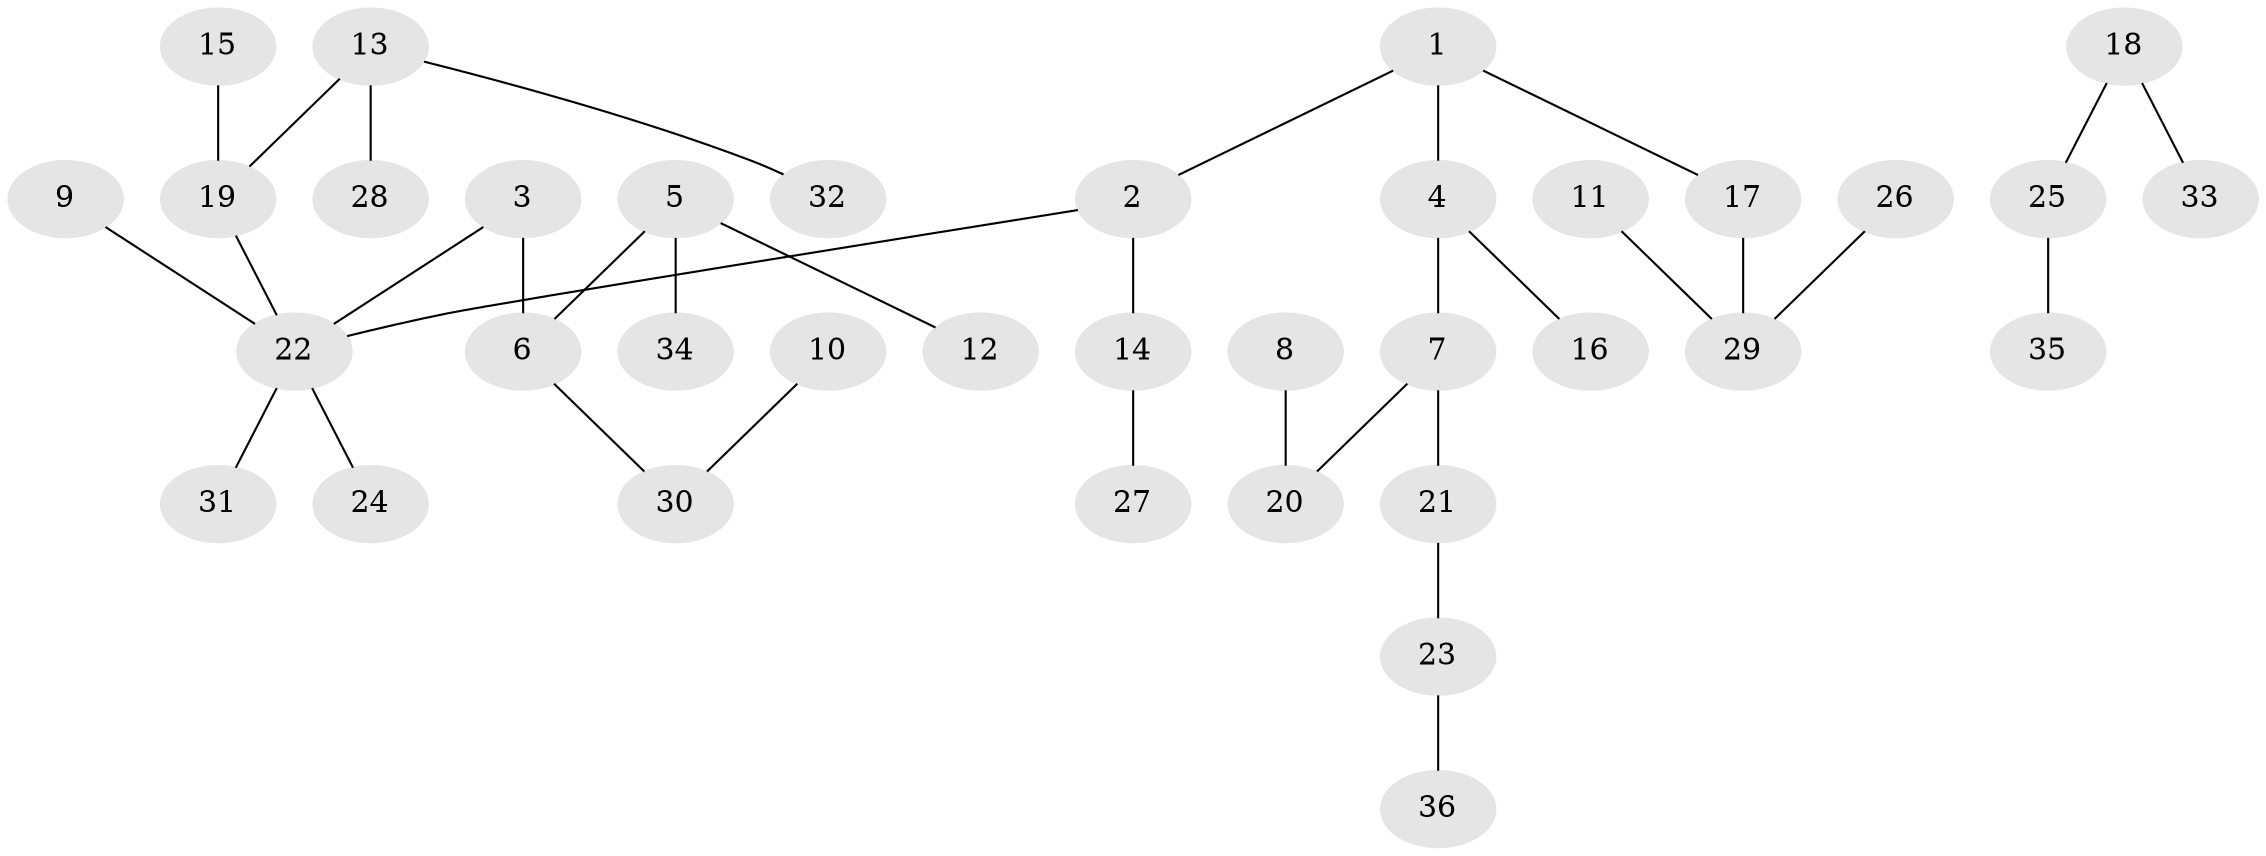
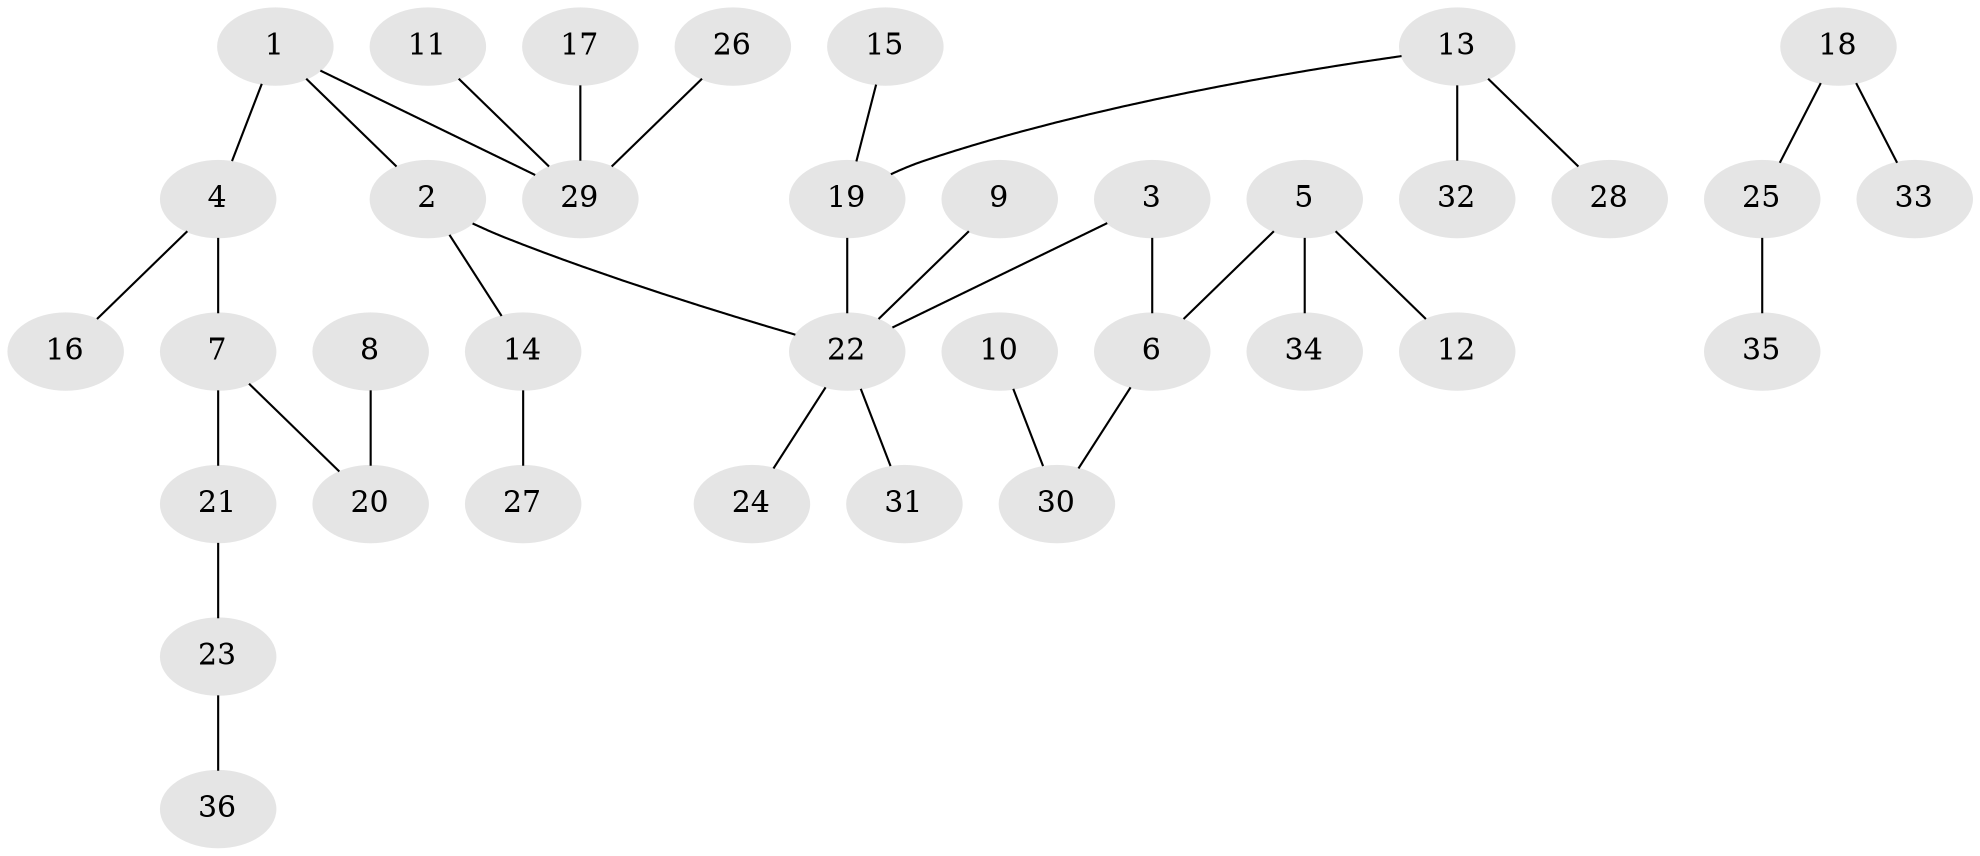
(1591, 123) -> (428, 123)
